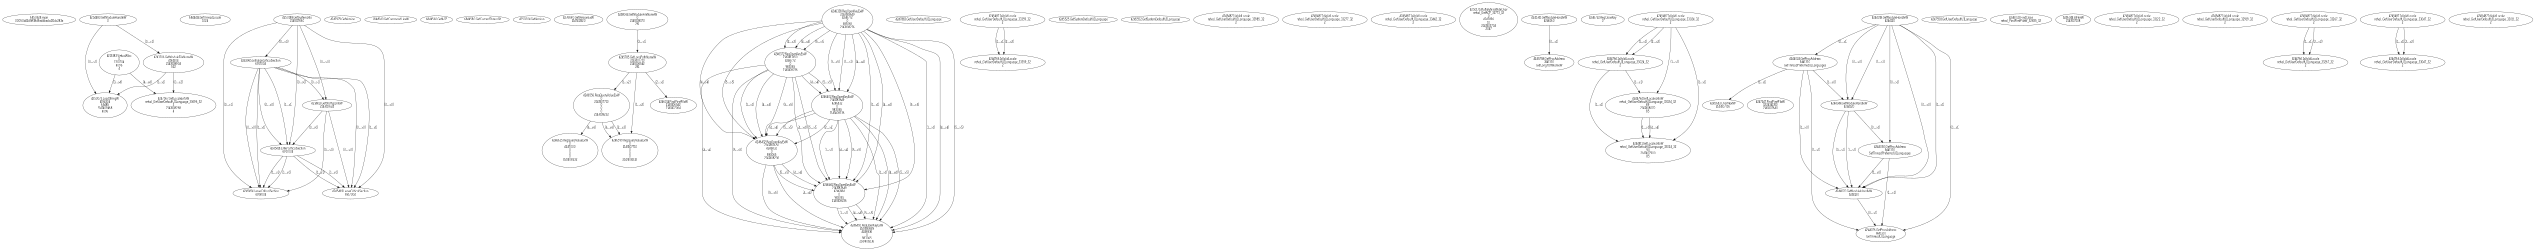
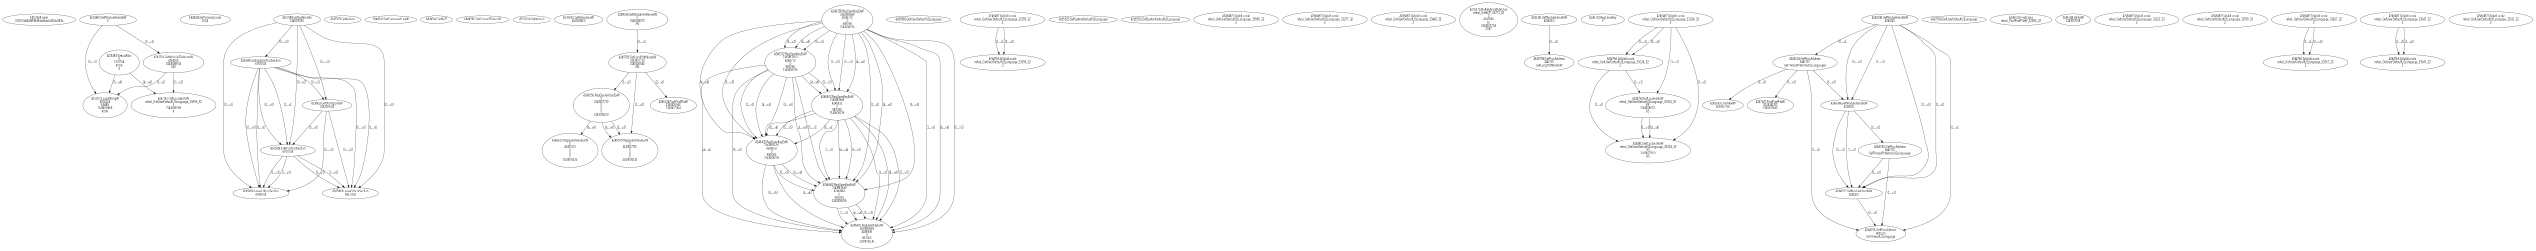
(1890, 83) -> none
(1800, 138) -> (1786, 82)
